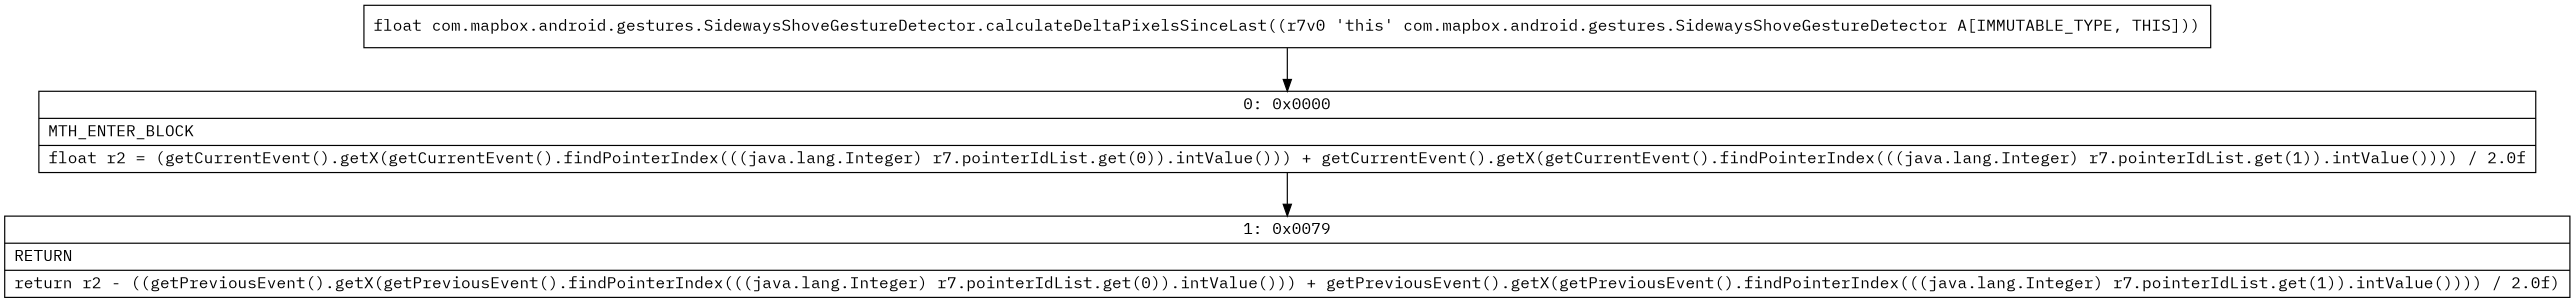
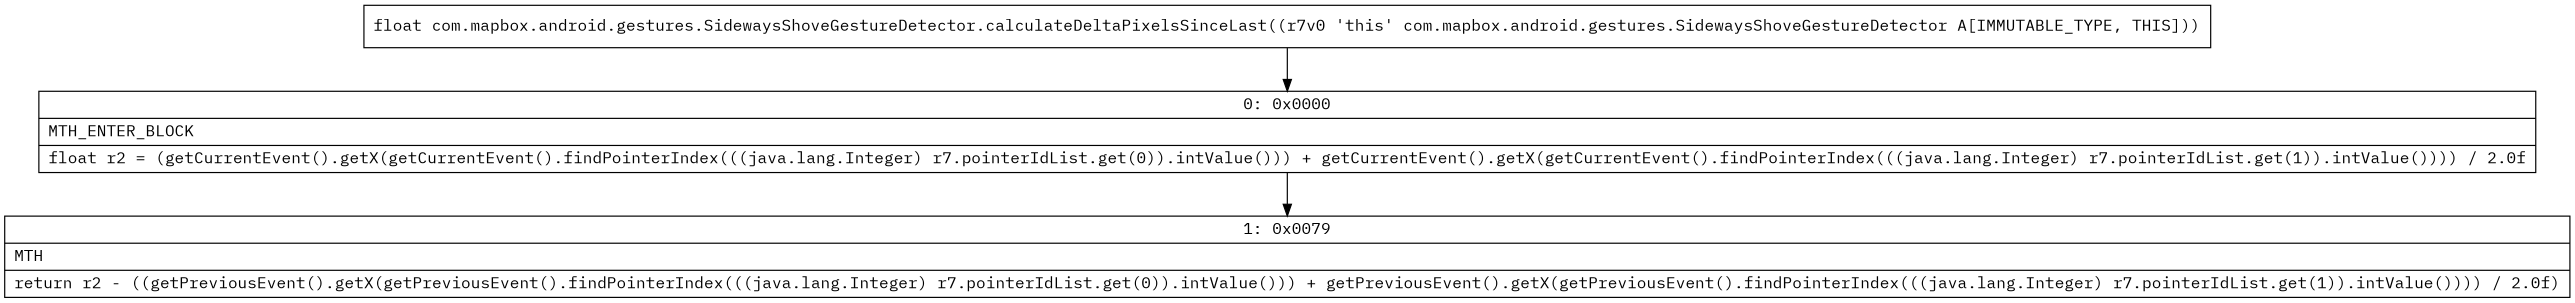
(44, 256) -> (29, 256)
